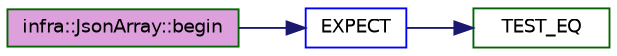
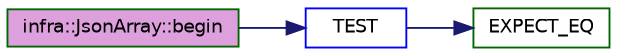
(356, 28) -> (356, 28)
(541, 28) -> (541, 28)
